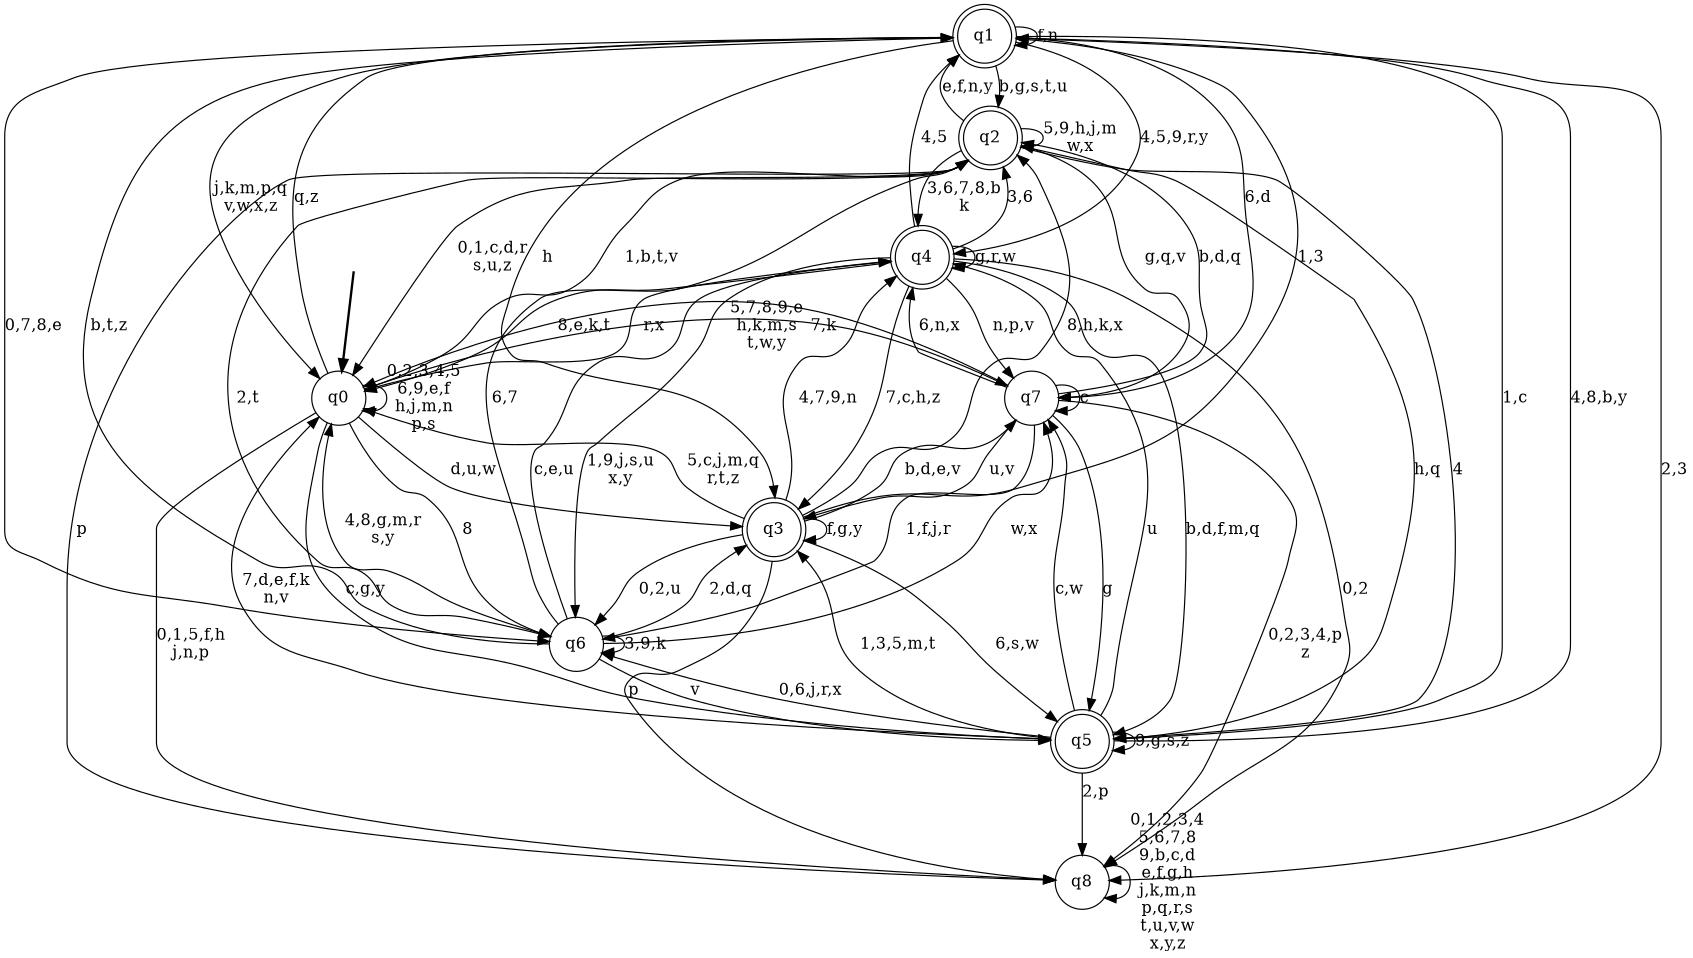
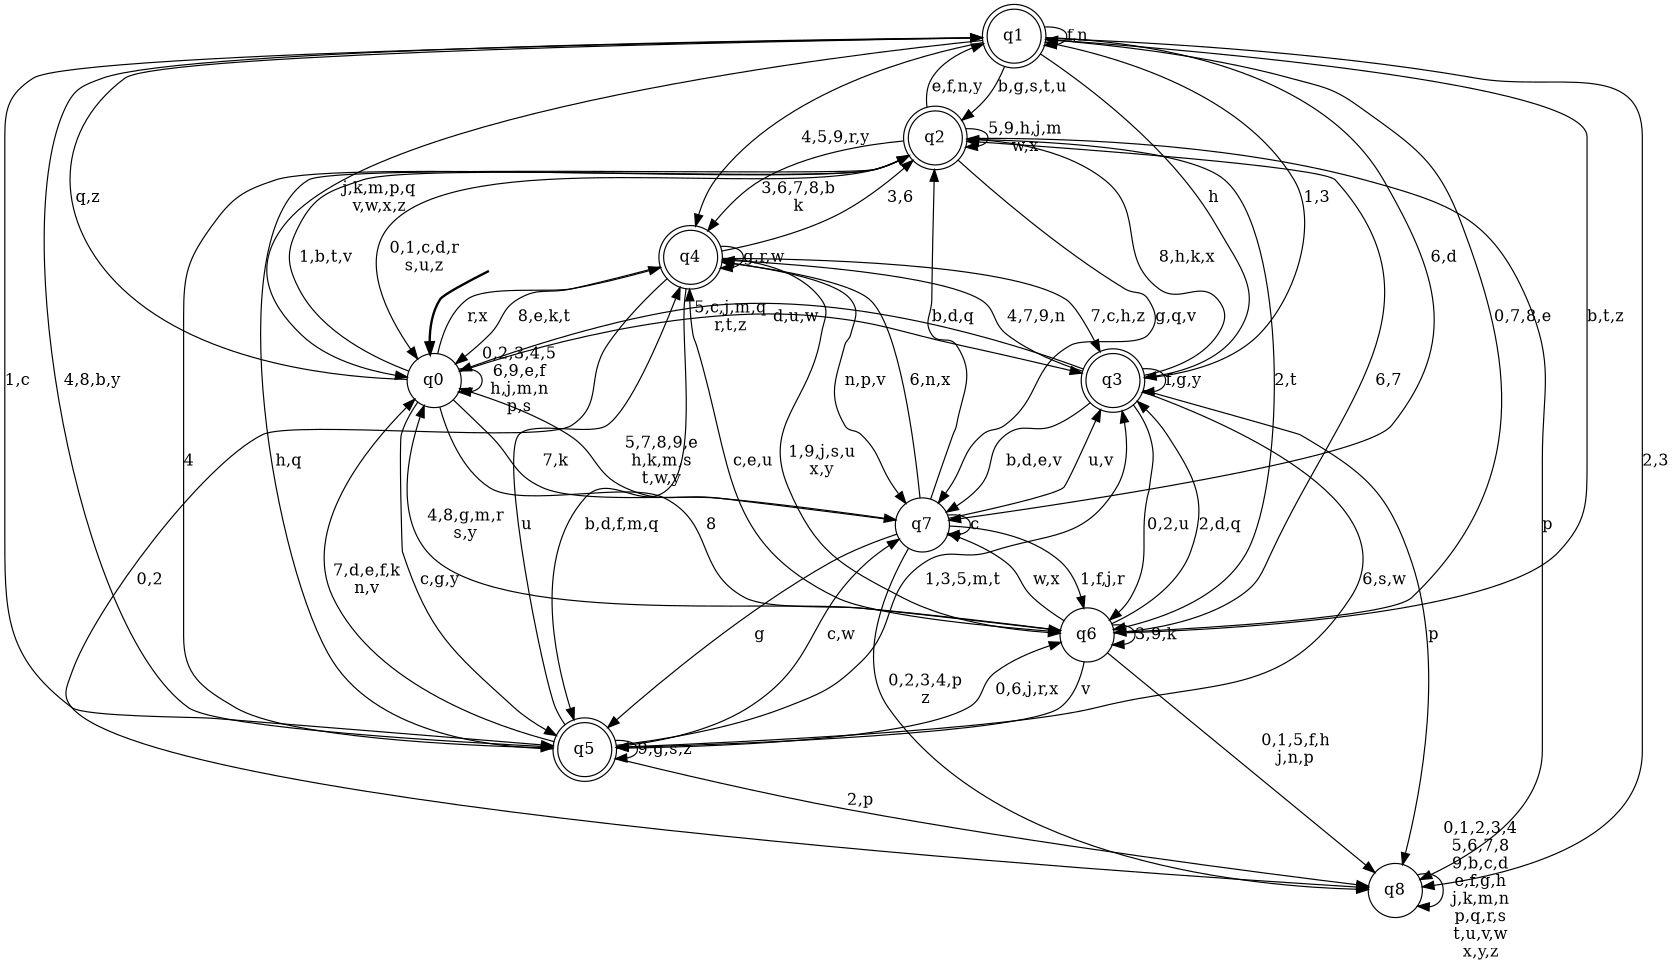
(913, 139) -> none
(385, 823) -> (1237, 759)
